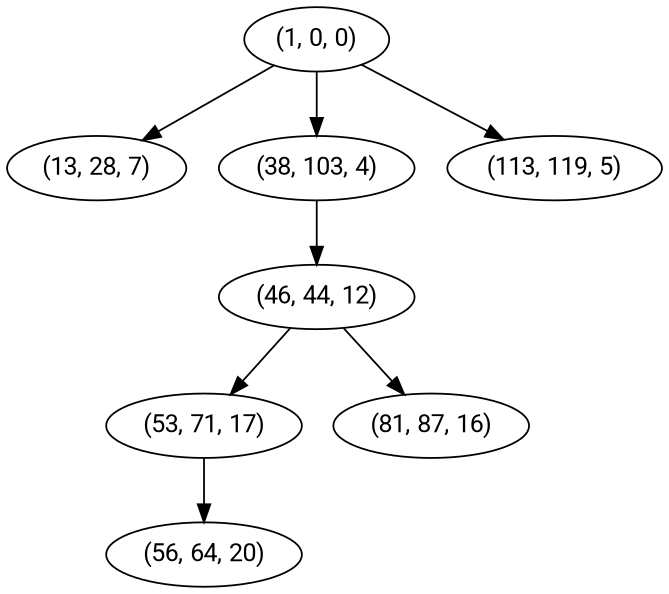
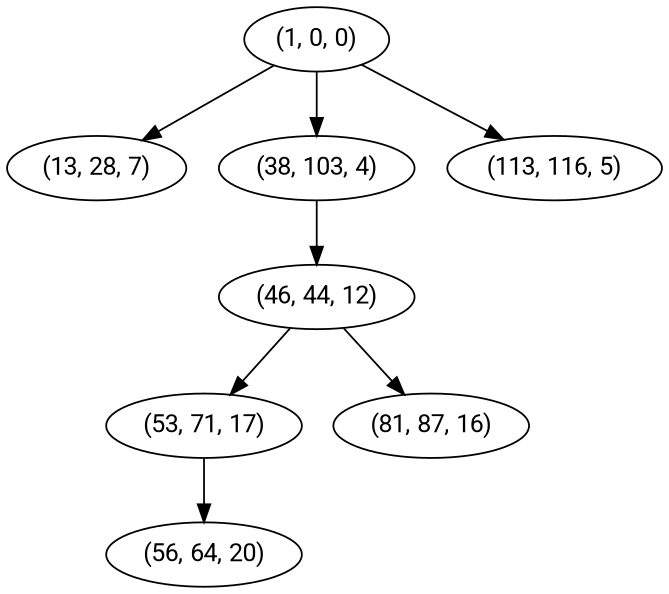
(555, 168) -> (555, 168)
